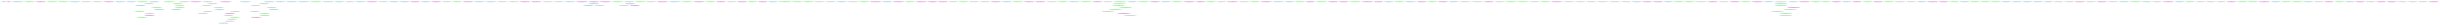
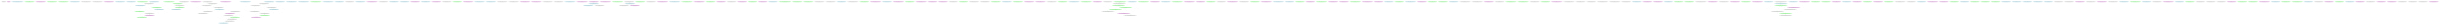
(996, 2) -> (996, 2)
(1443, 2) -> (1443, 2)
